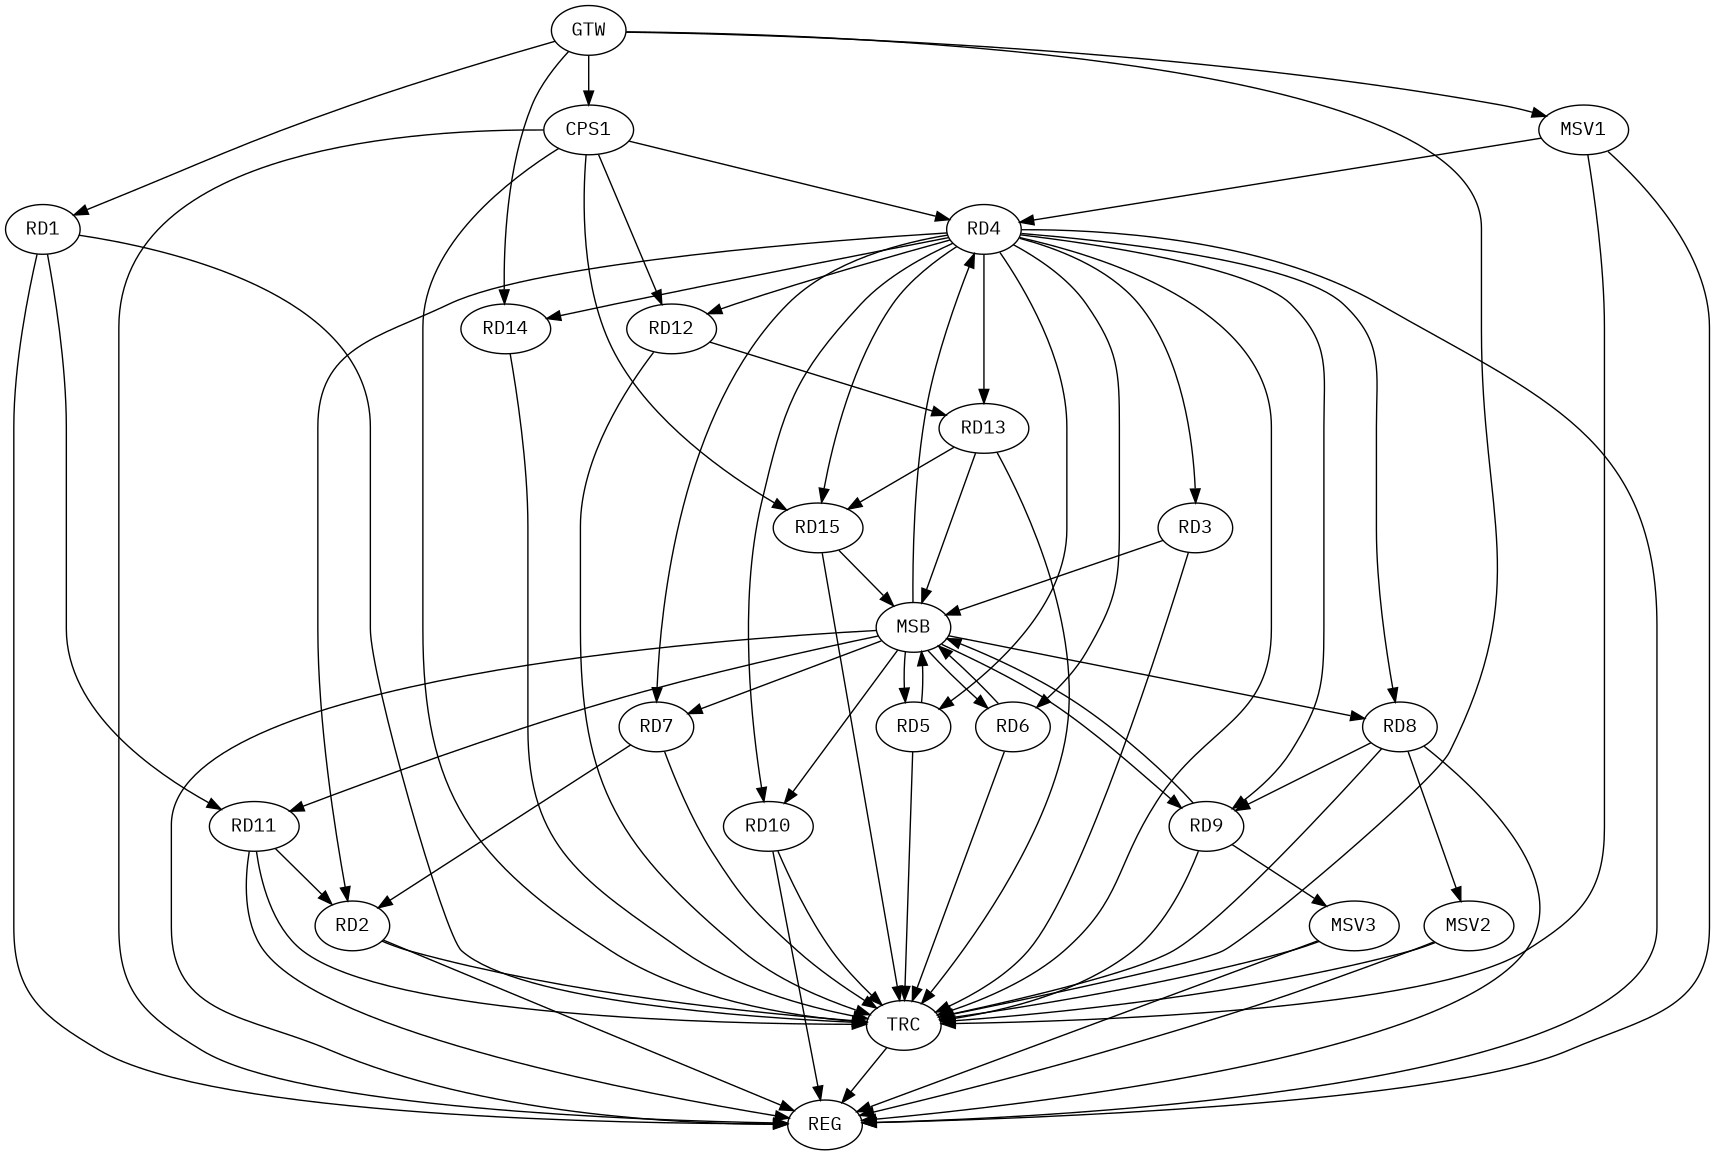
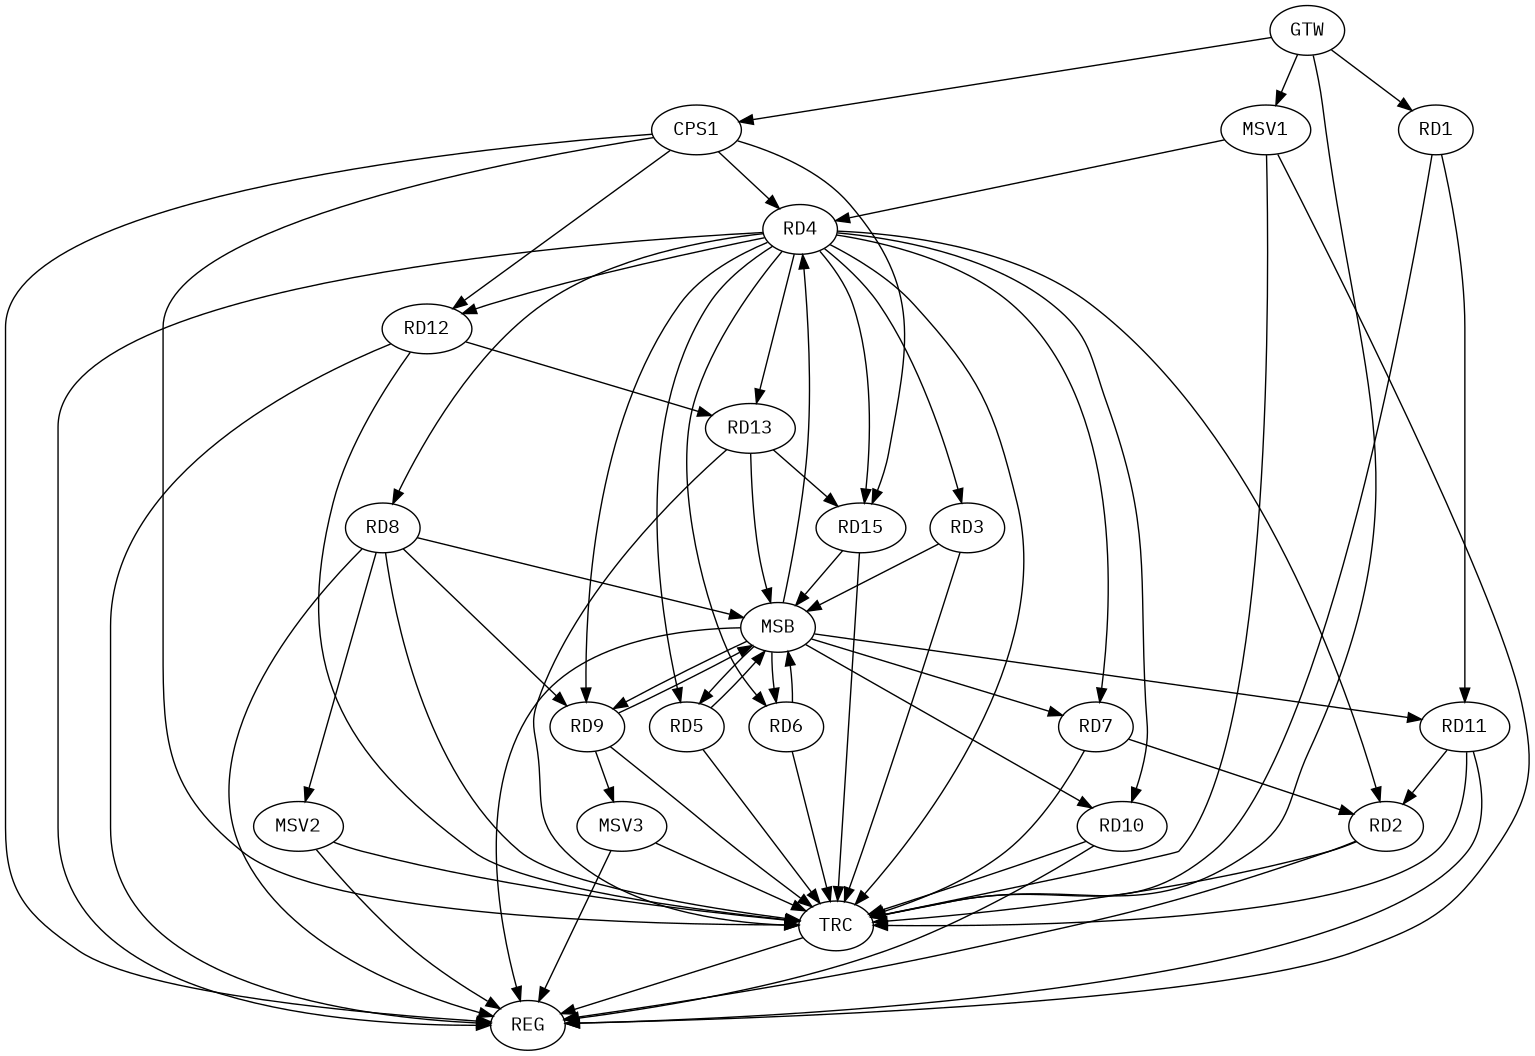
(506, 329) -> none
(1140, 674) -> (573, 576)
(38, 1005) -> (111, 744)
